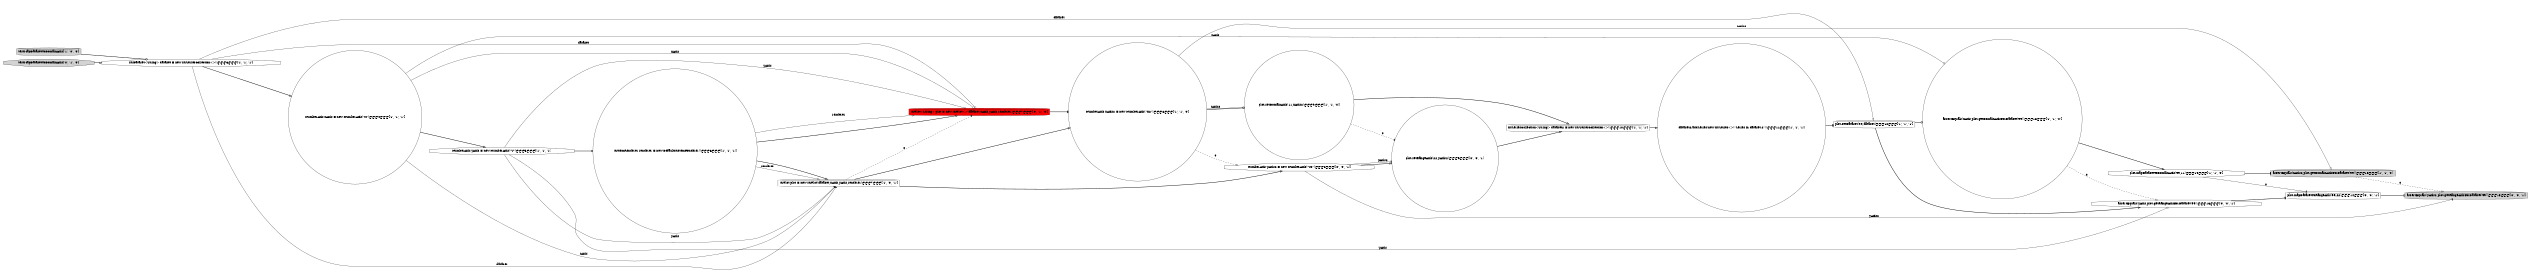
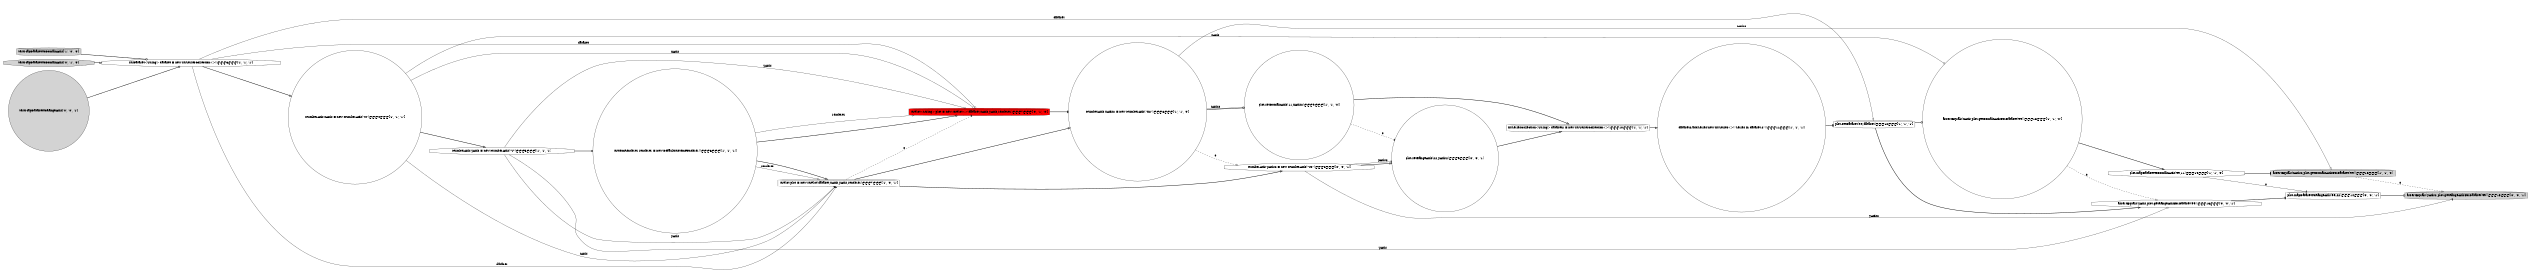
none -> (49, 111)
